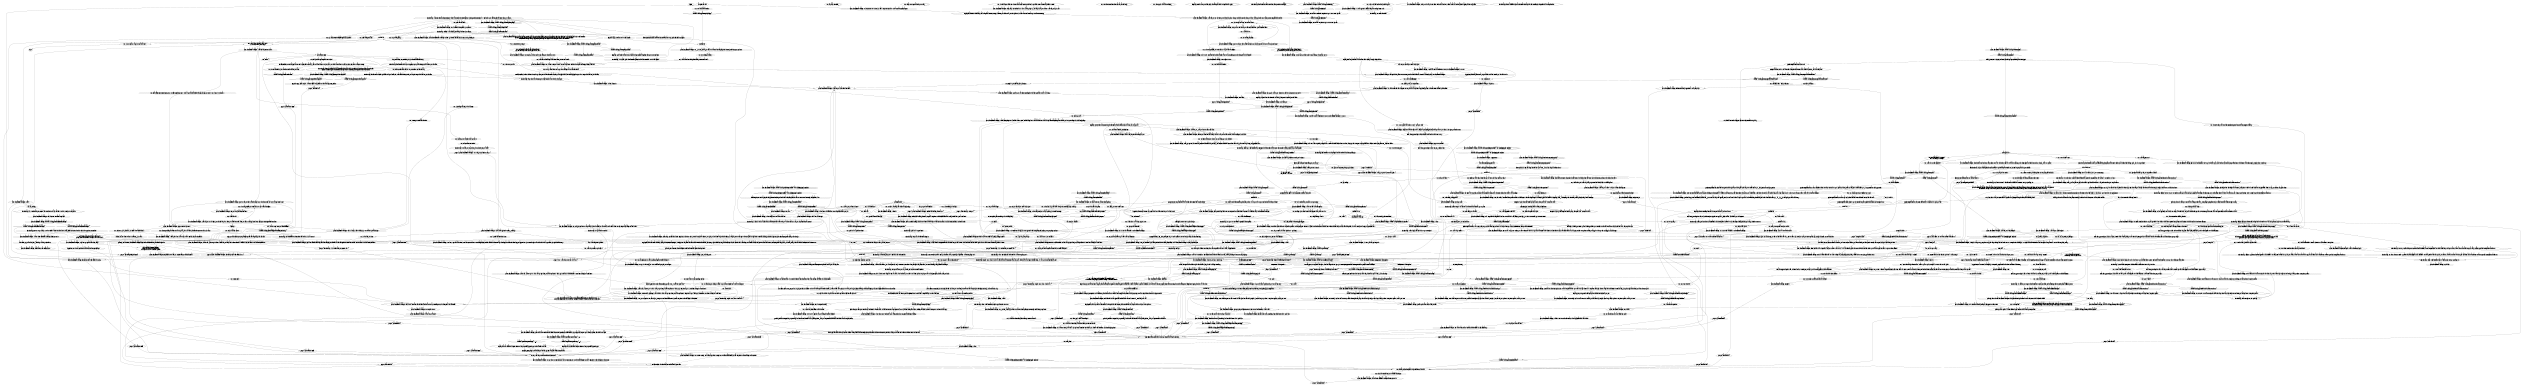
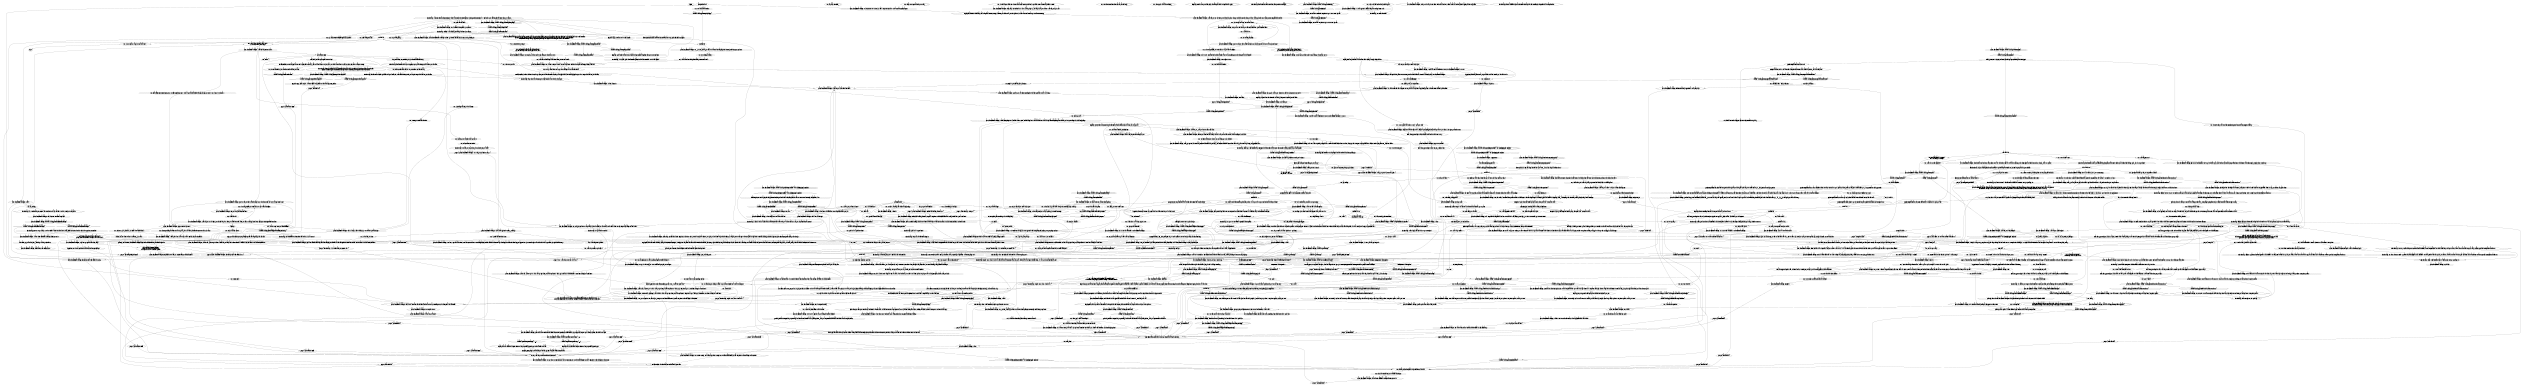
(702, 4) -> (702, 4)
(322, 60) -> (322, 60)
(2006, 153) -> (2006, 153)
